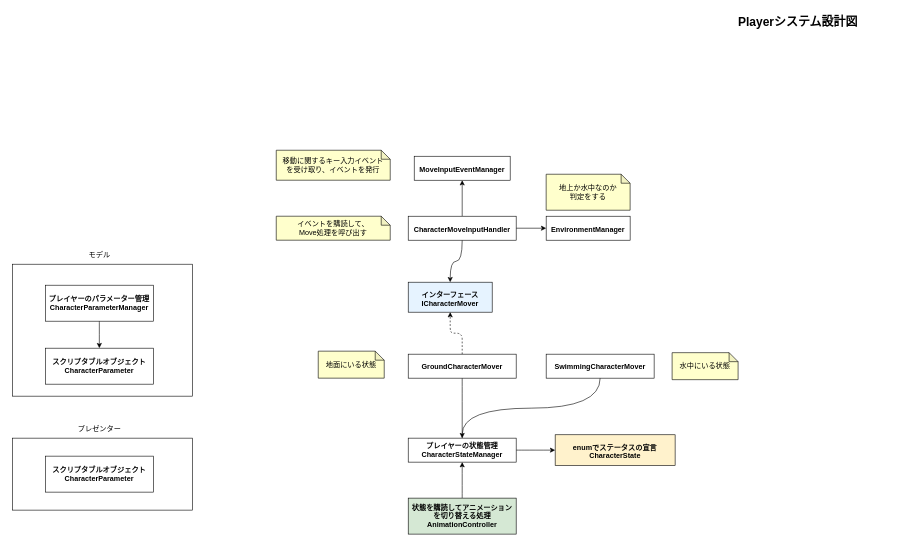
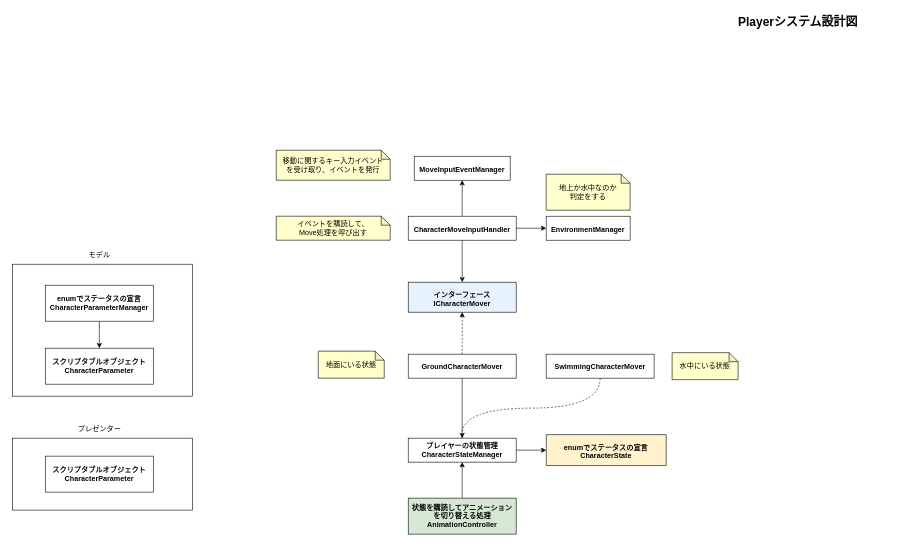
(450, 297) -> (462, 297)
(99, 303) -> (99, 303)
(536, 408) -> (536, 408)
(615, 450) -> (606, 450)
